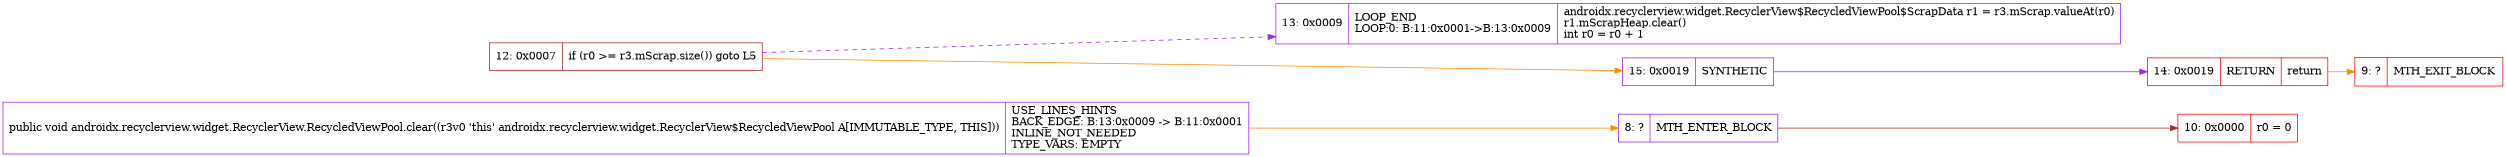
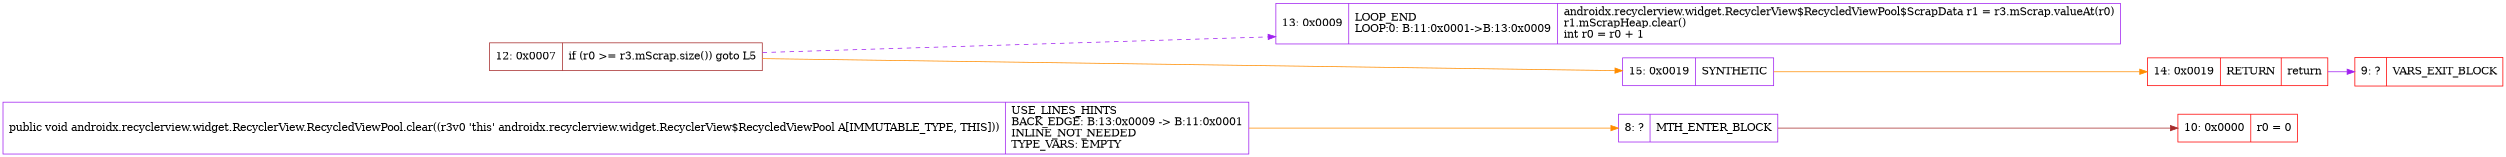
(2444, 71) -> (2445, 71)
(1957, 72) -> (1957, 72)
(2337, 72) -> (2337, 72)
